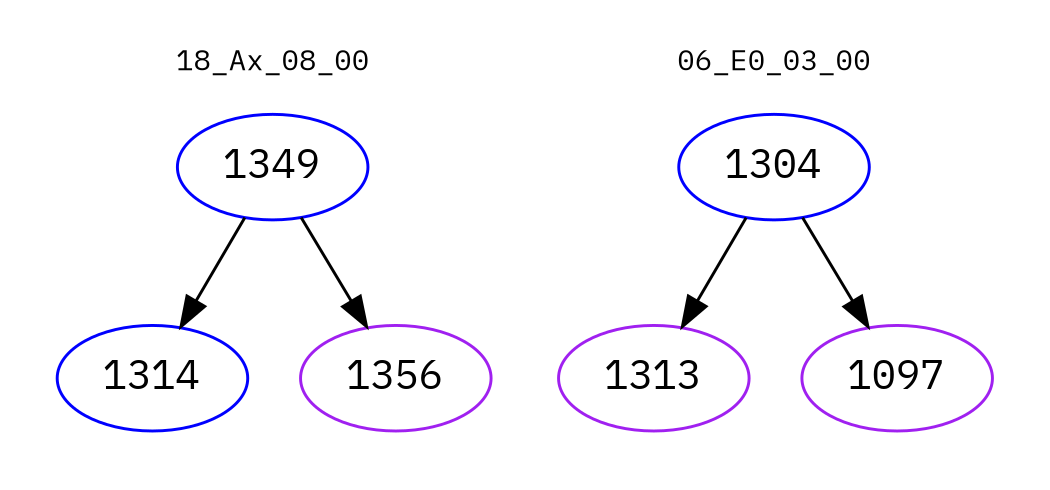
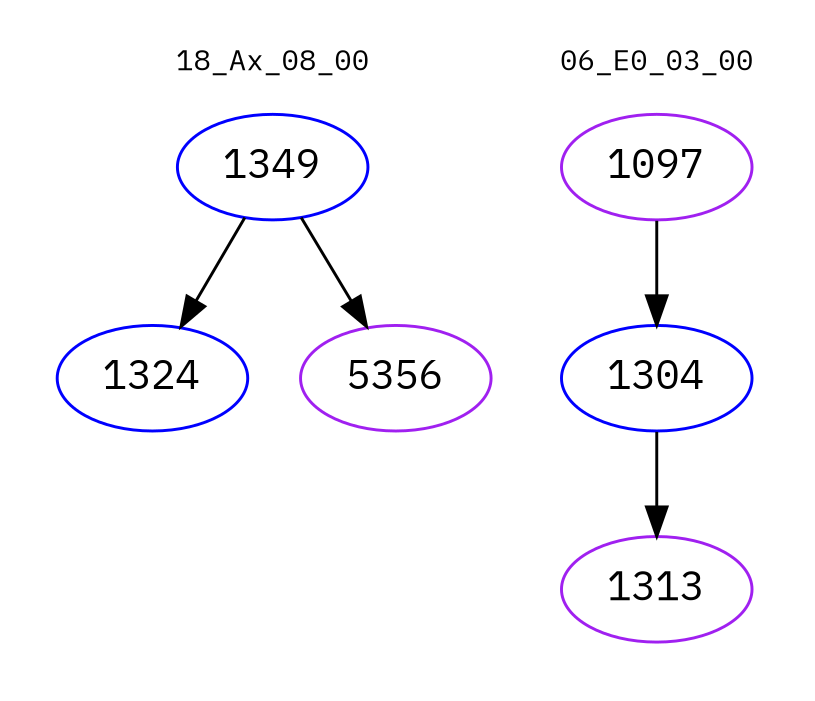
(828, 259) -> (657, 258)
(152, 378) -> (152, 378)
(396, 378) -> (396, 378)
